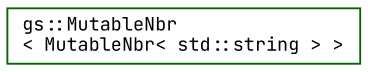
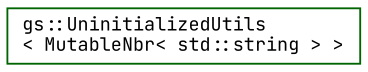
(184, 36) -> (184, 36)
